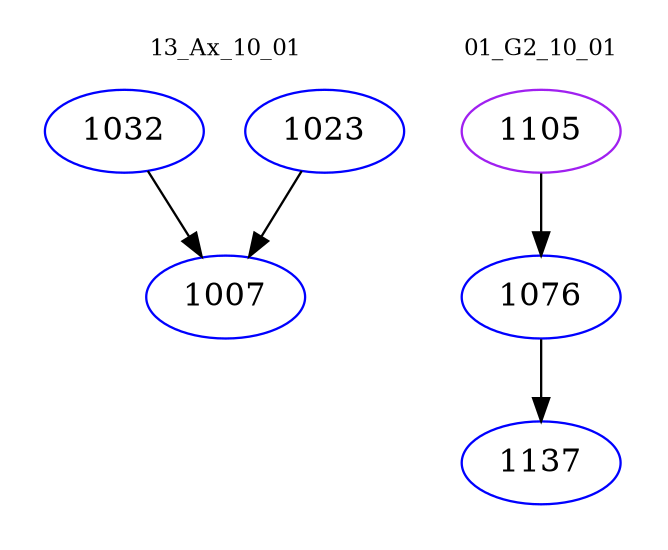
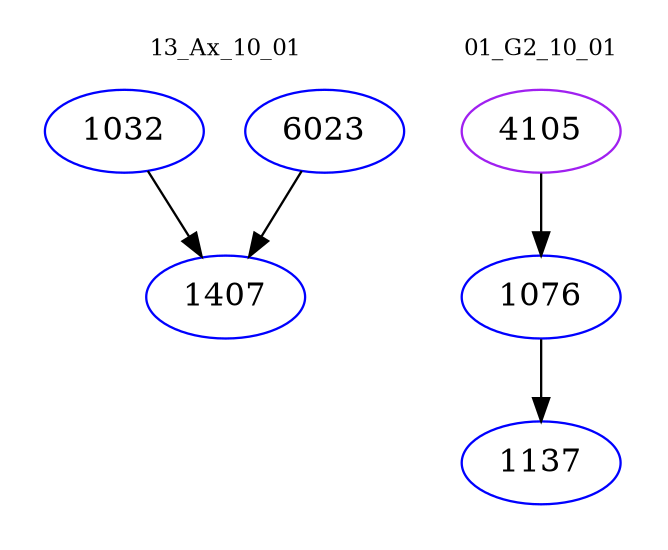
(325, 131) -> (325, 131)
(541, 131) -> (541, 131)
(226, 297) -> (226, 297)
